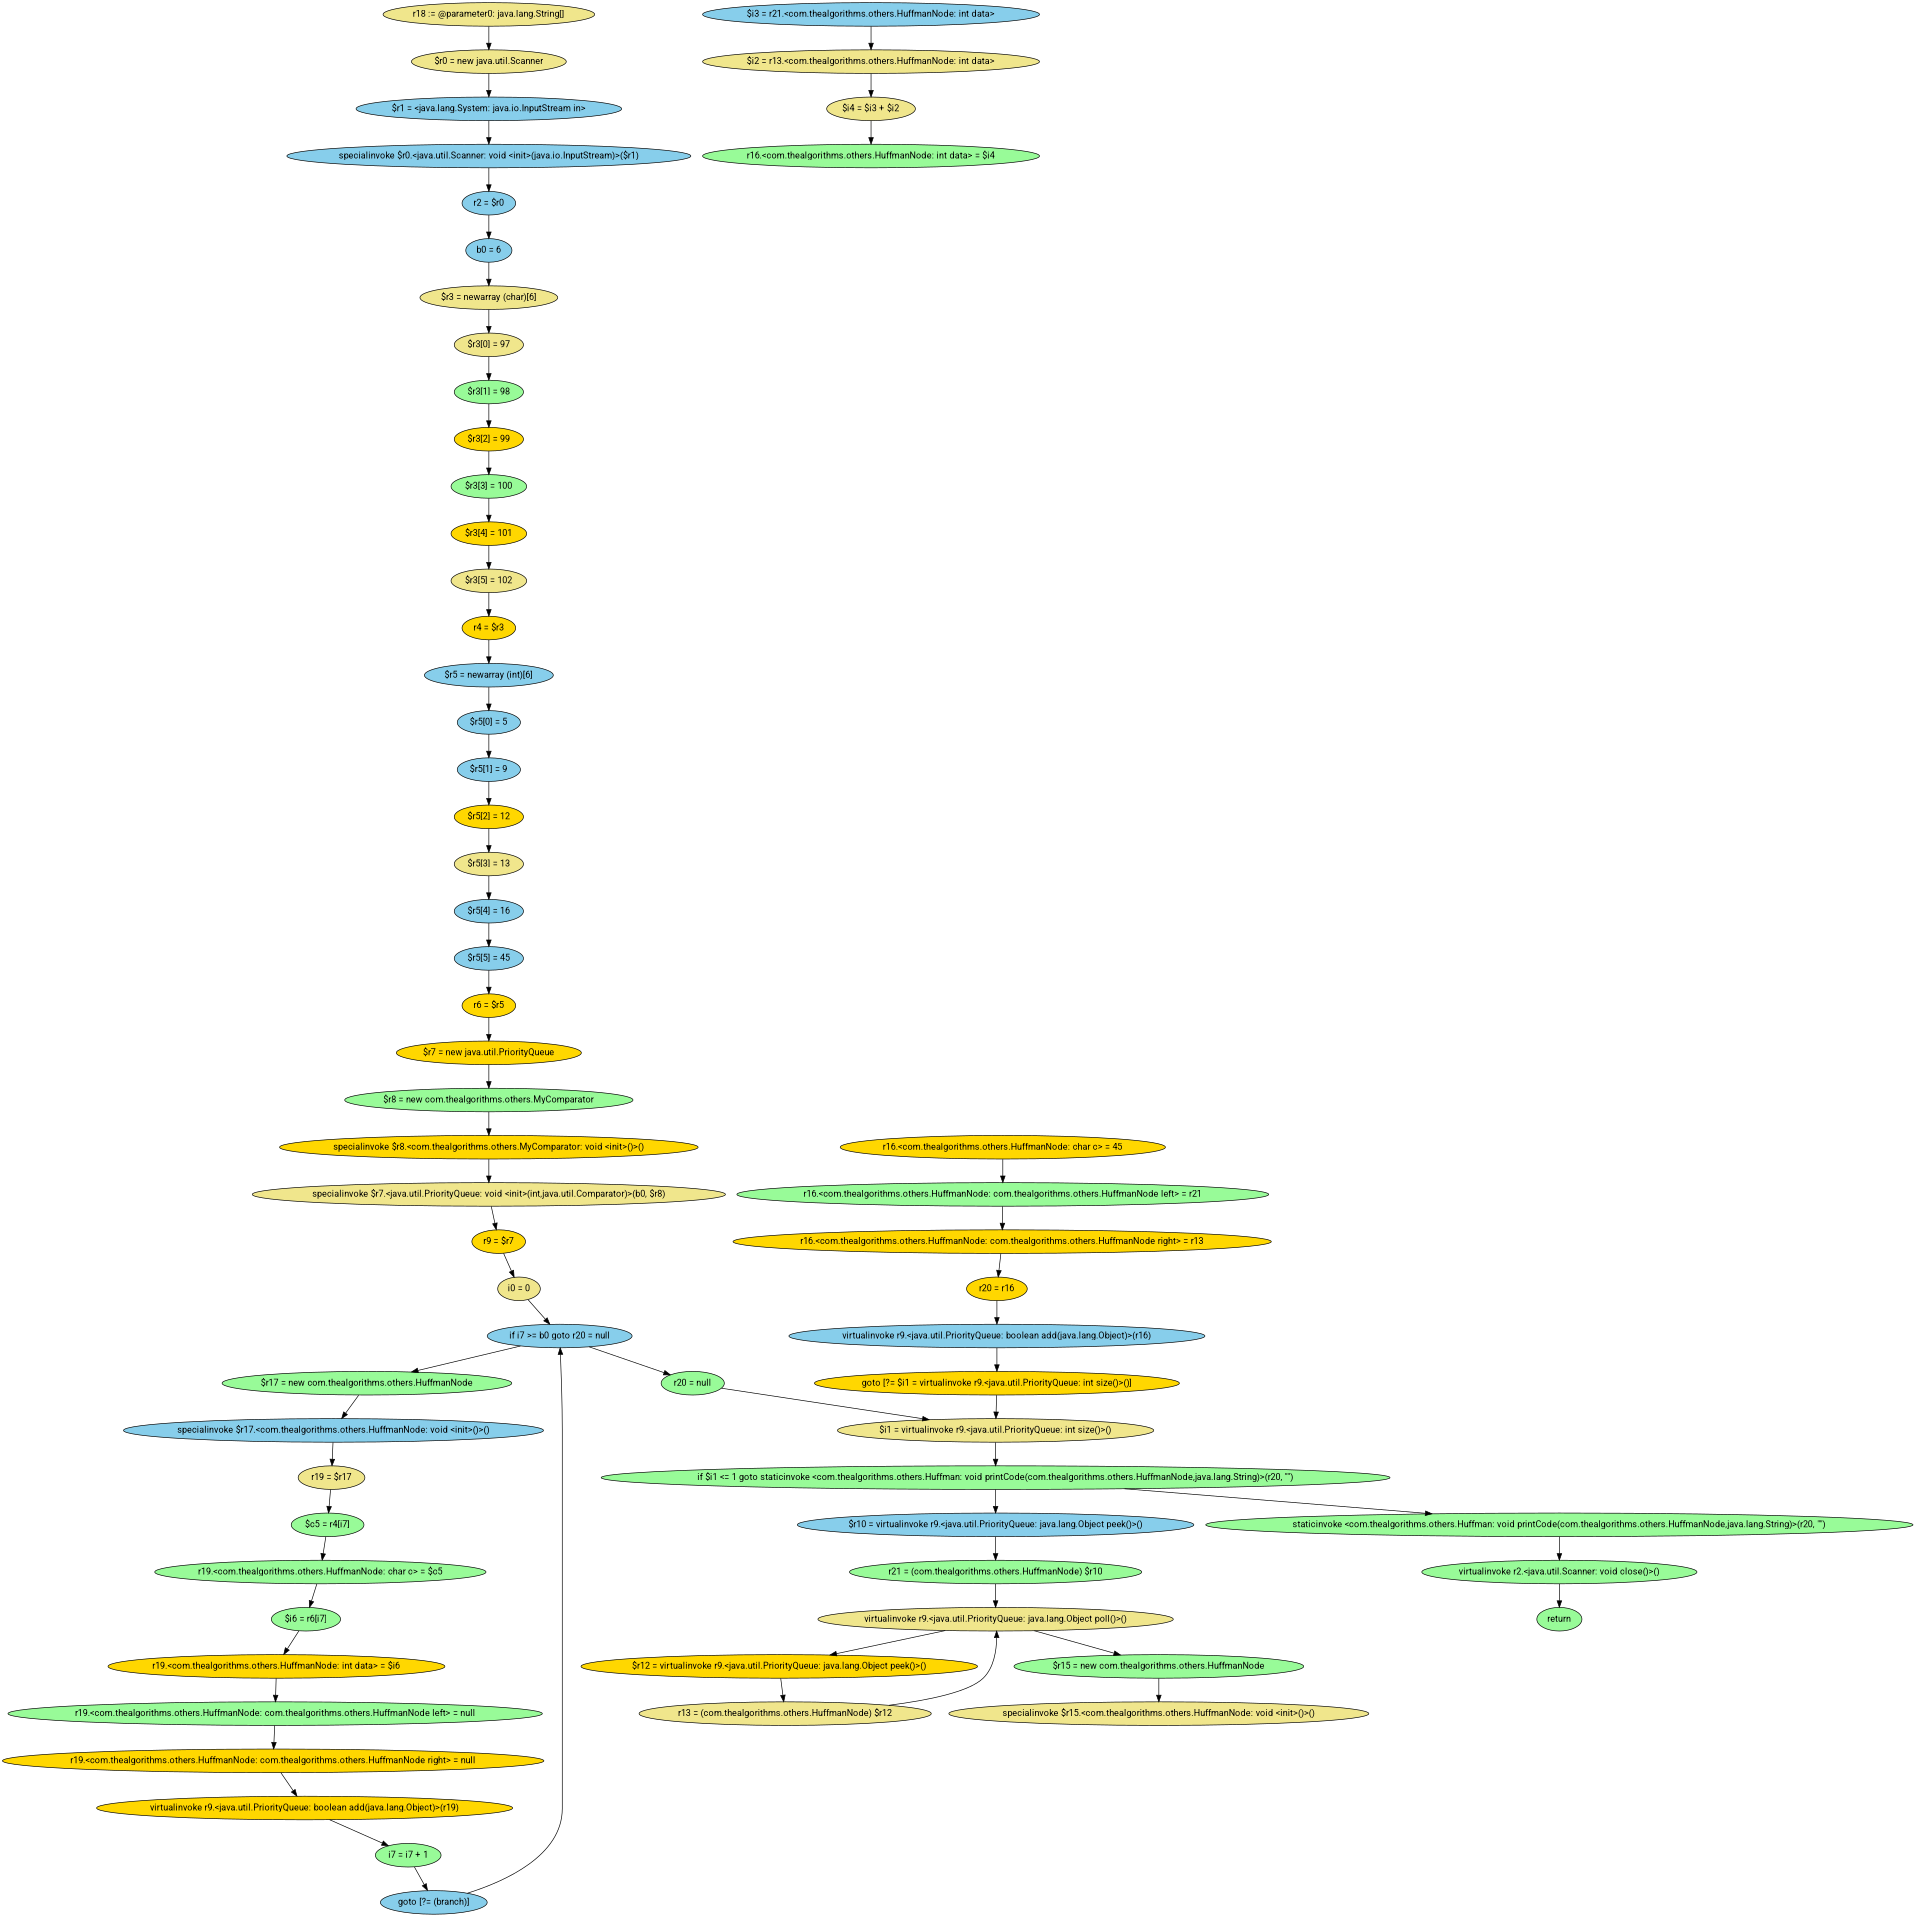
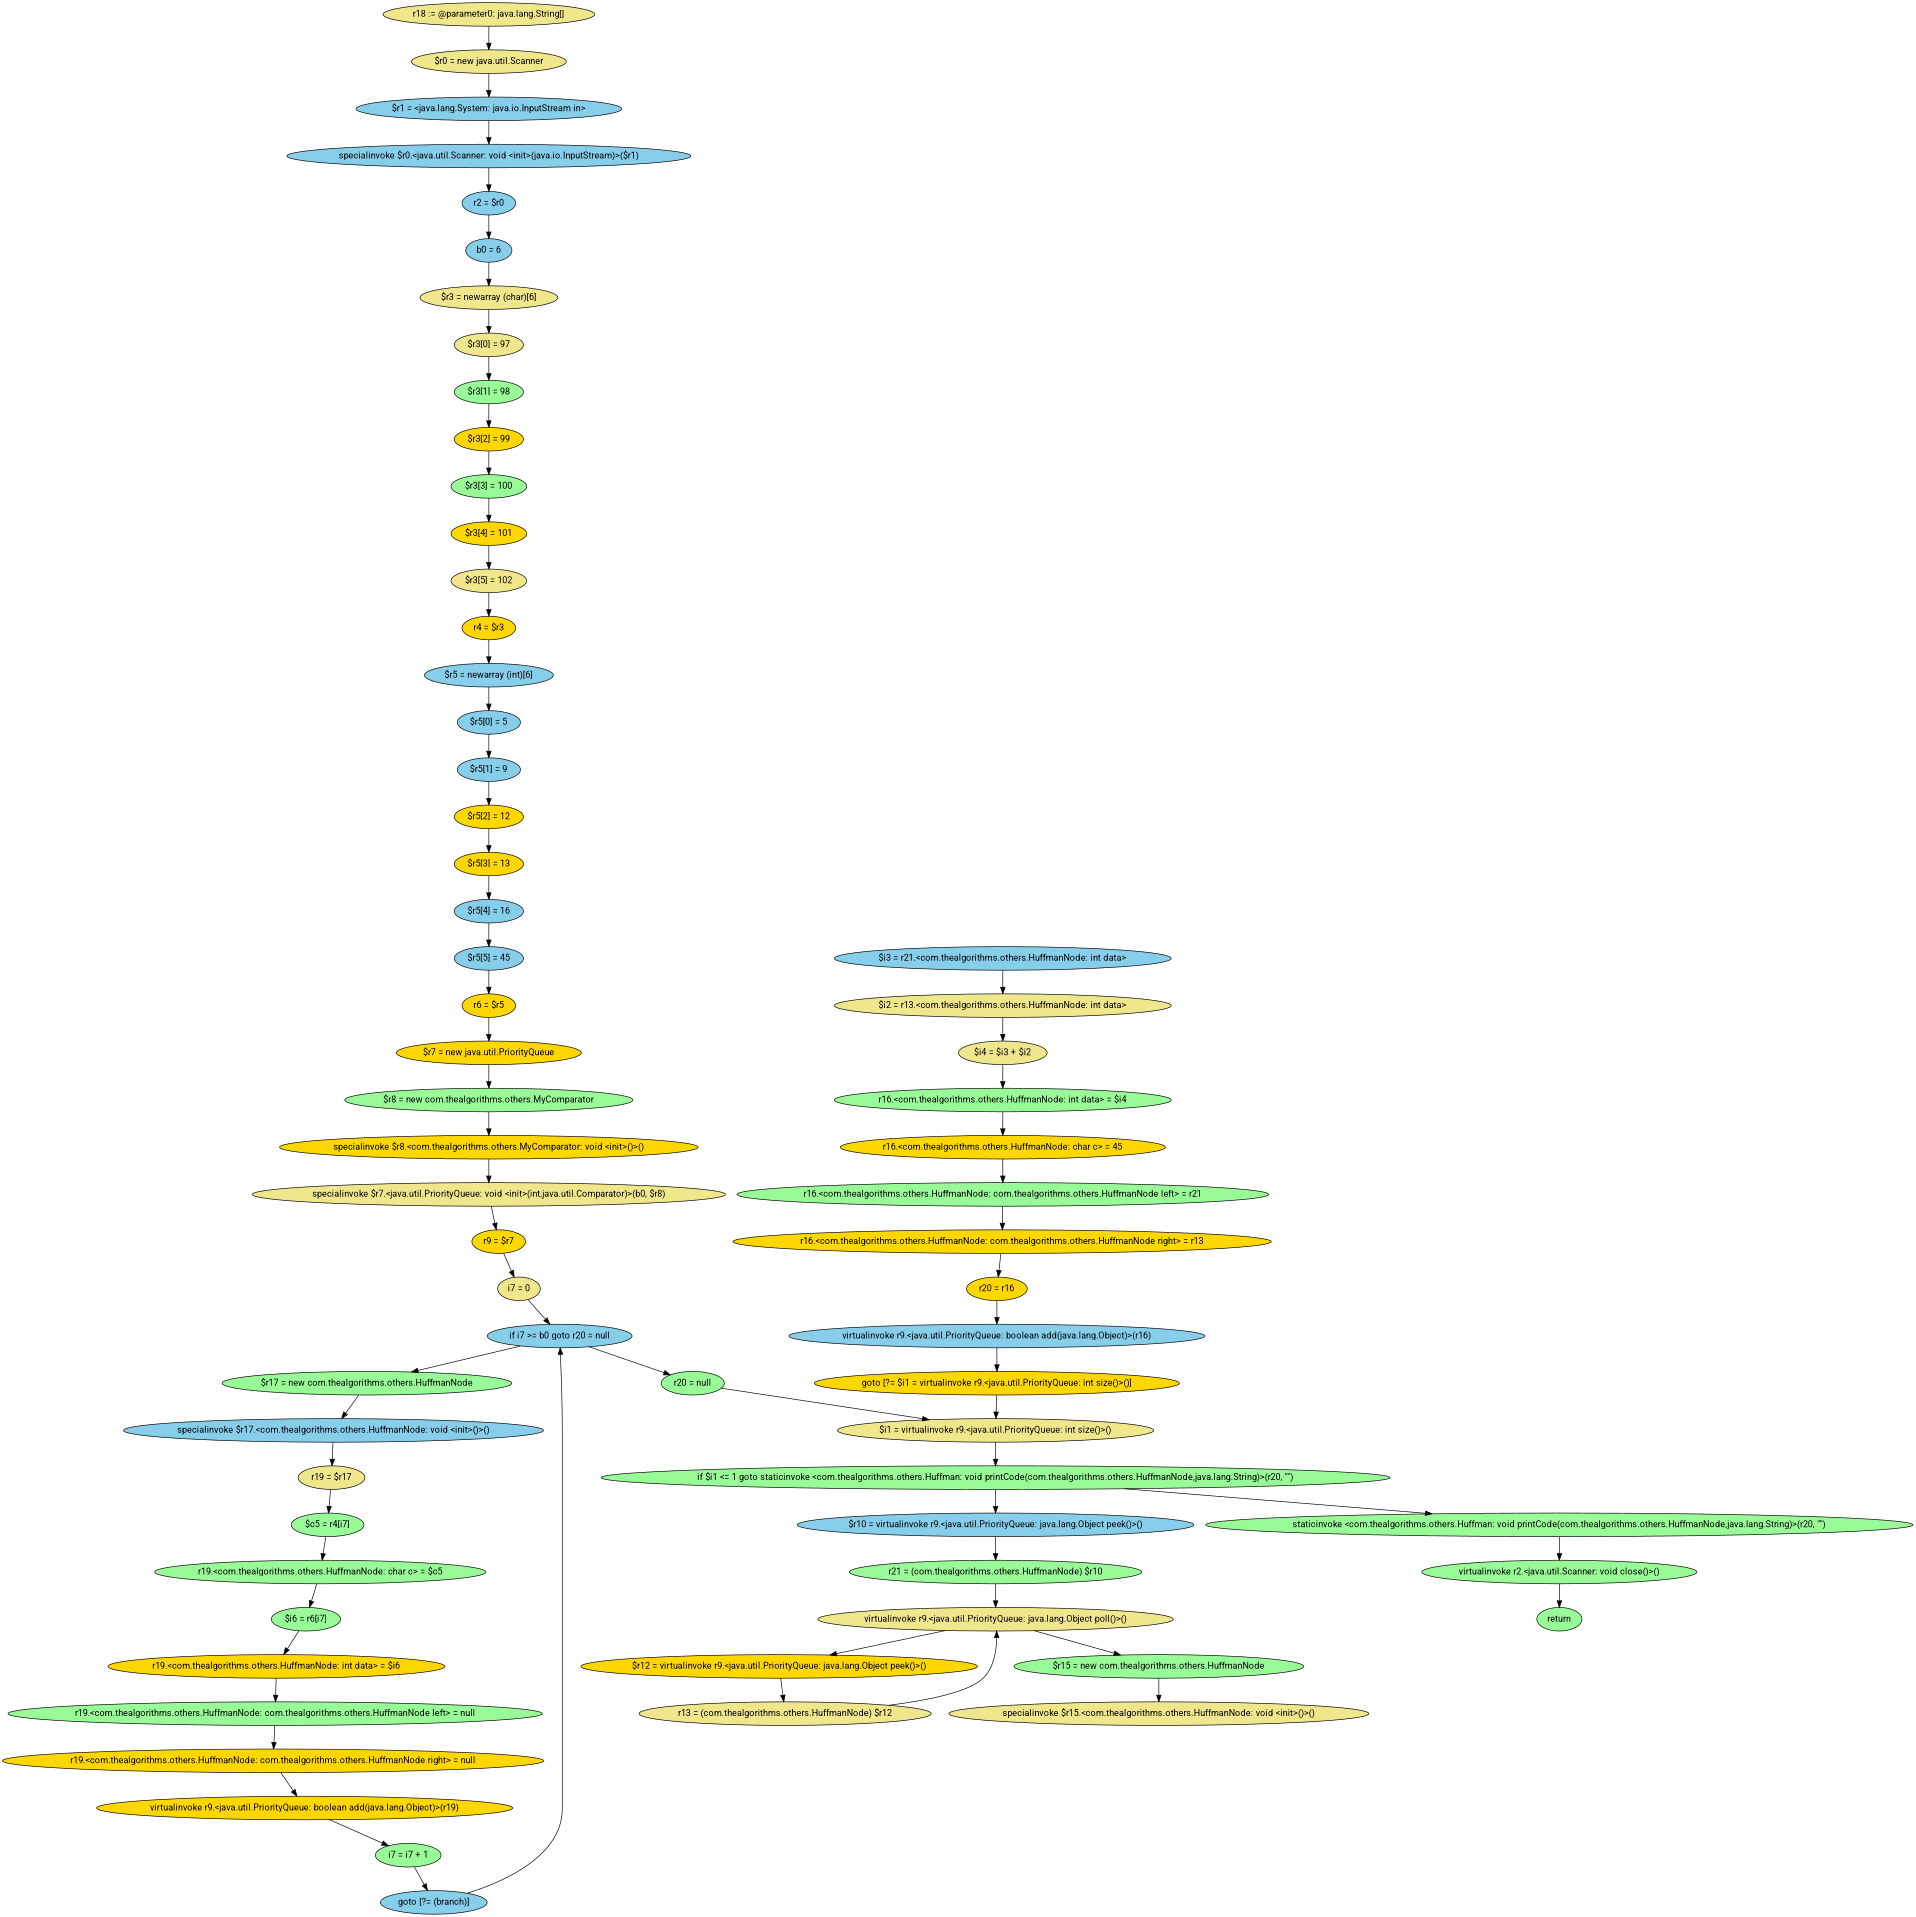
(489, 864) -> (489, 864)
none -> (1003, 1120)
(519, 1289) -> (519, 1289)
